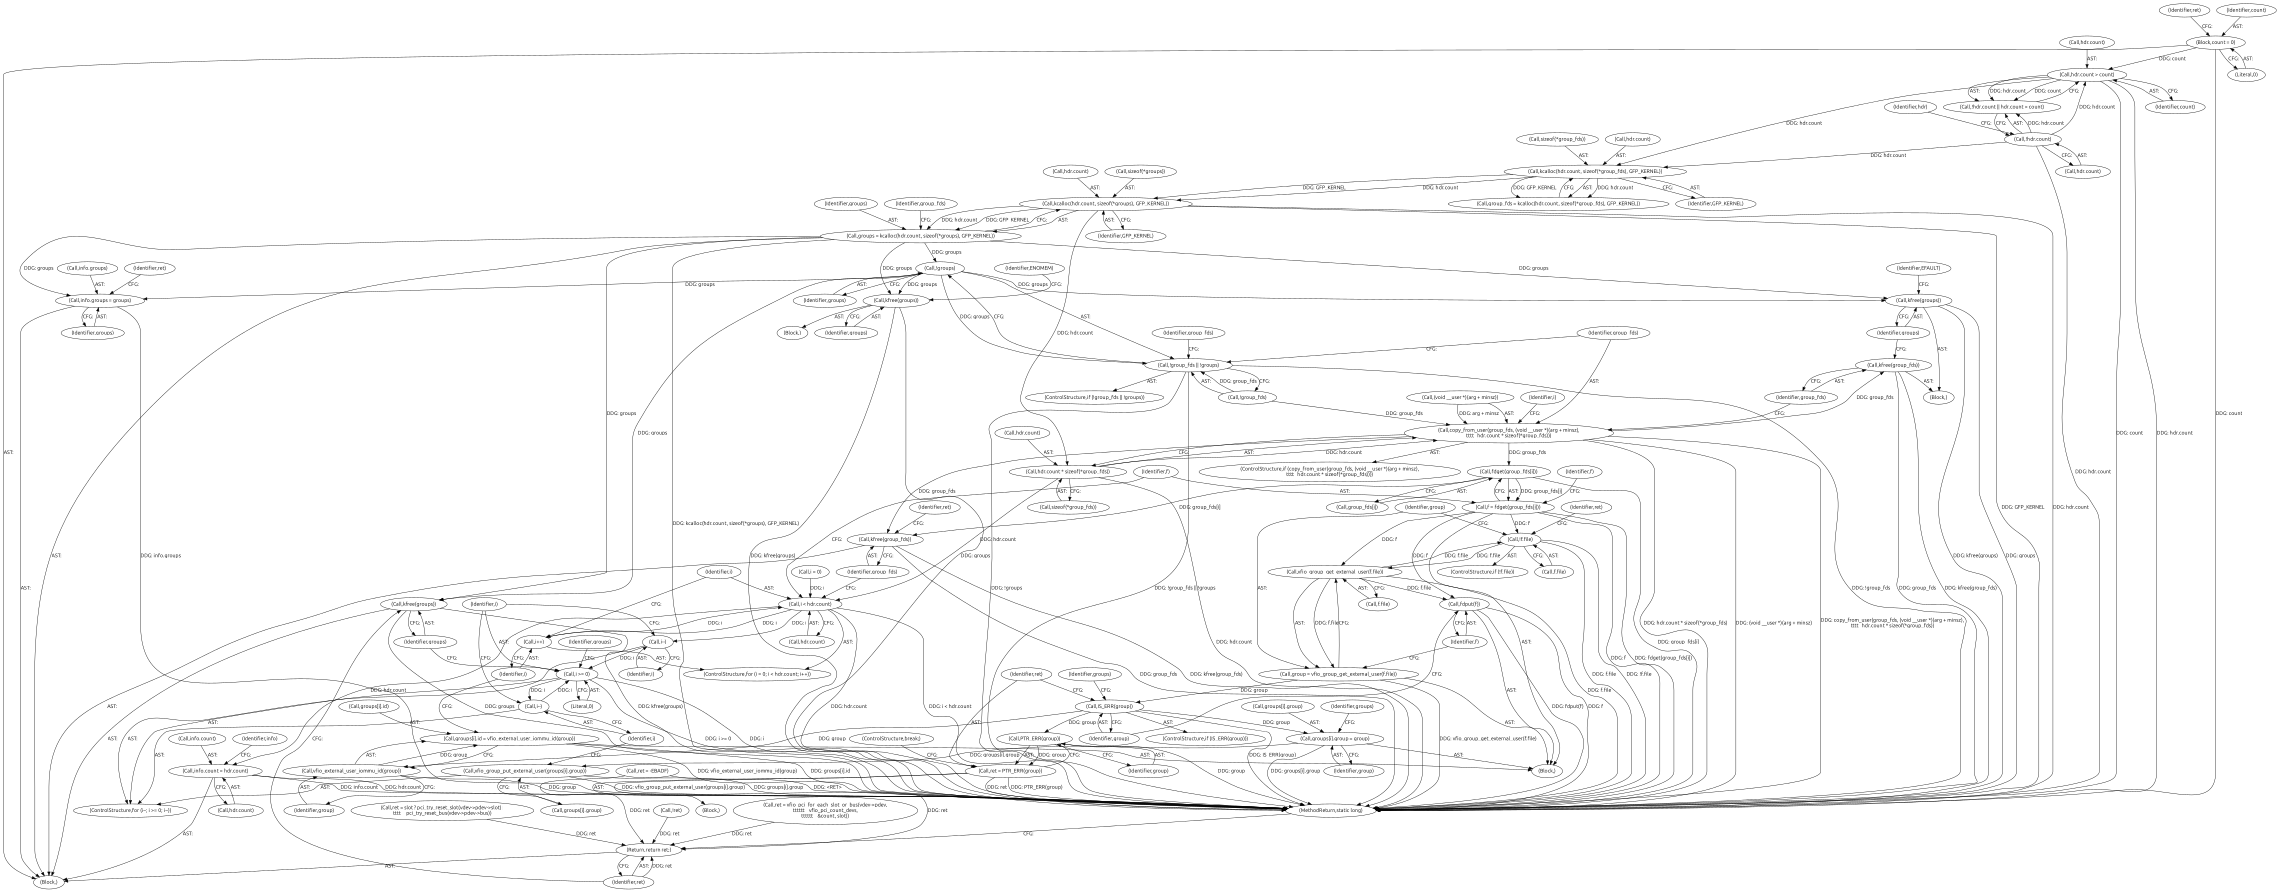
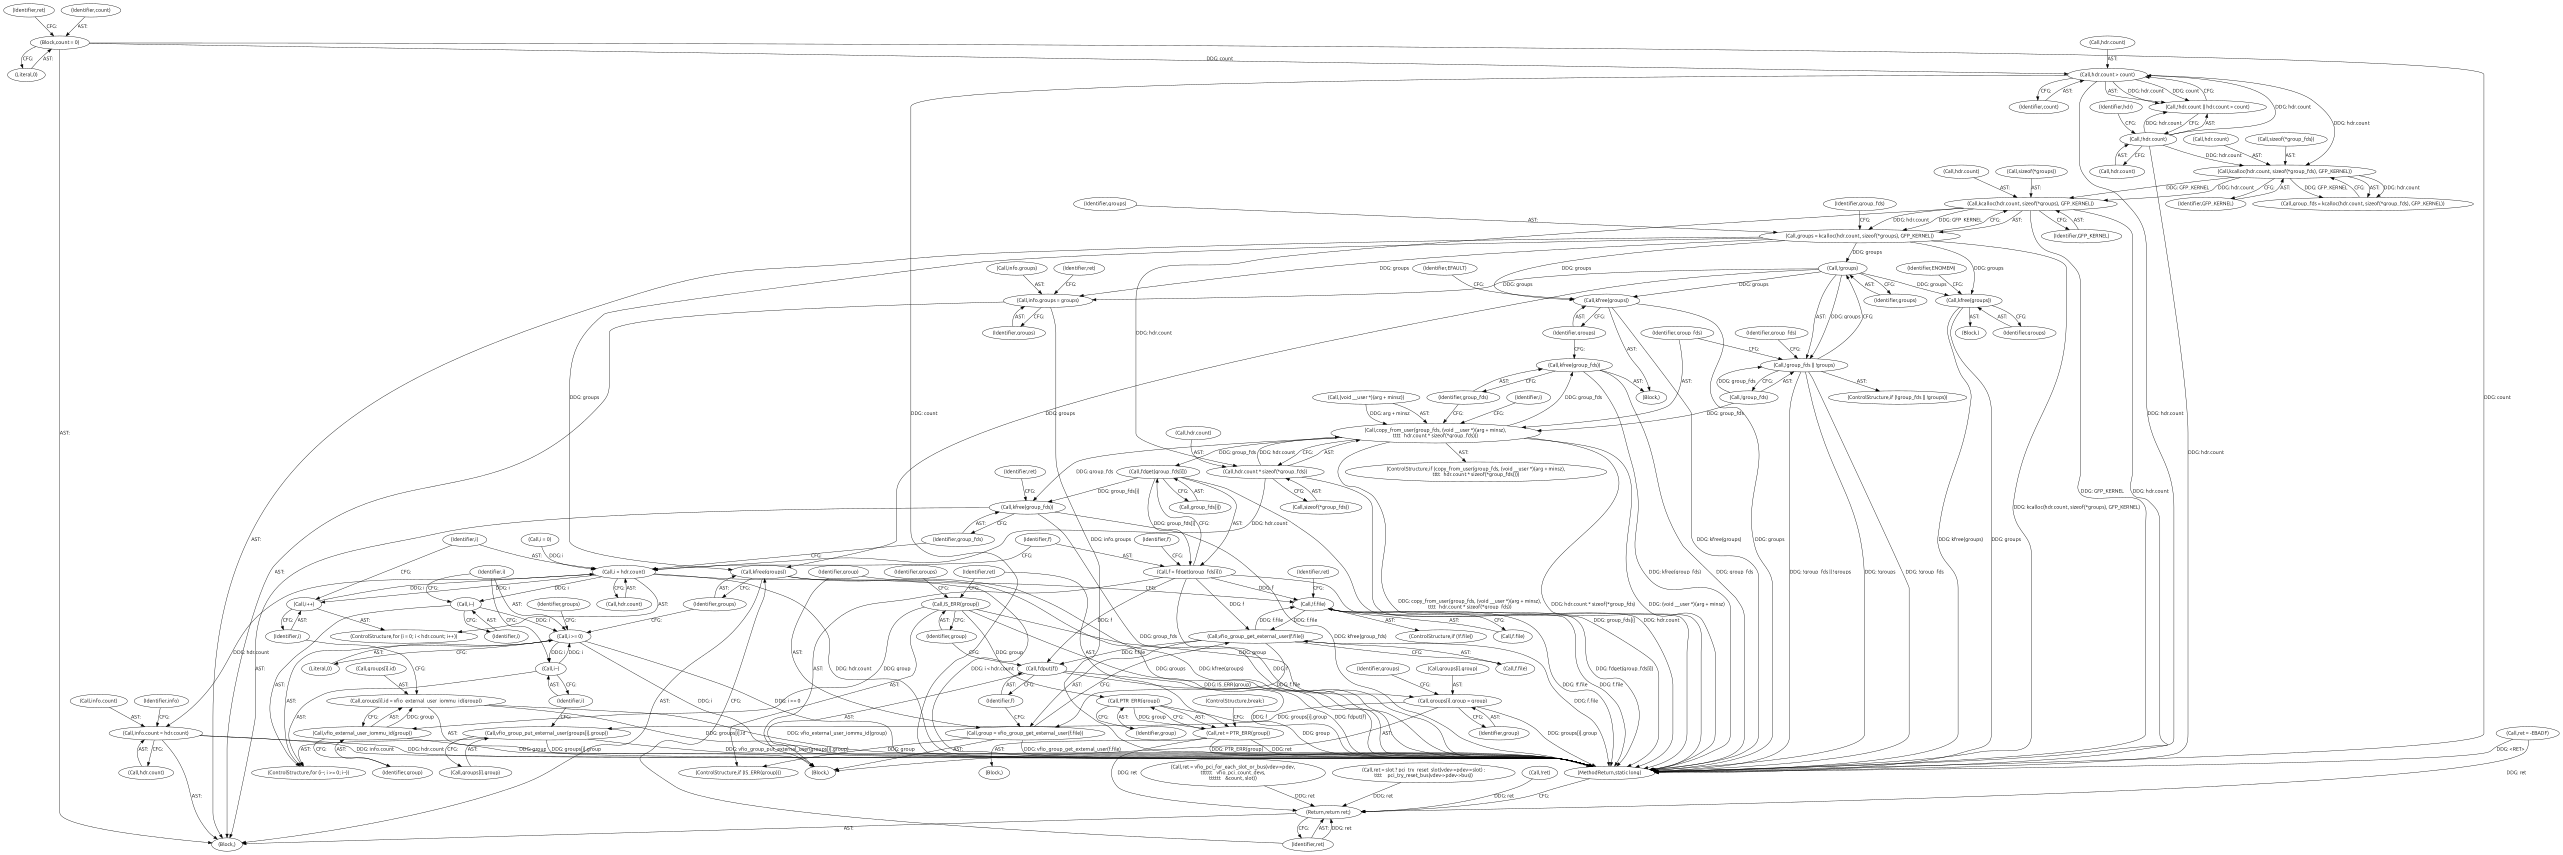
(1219, 691) -> (873, 749)
